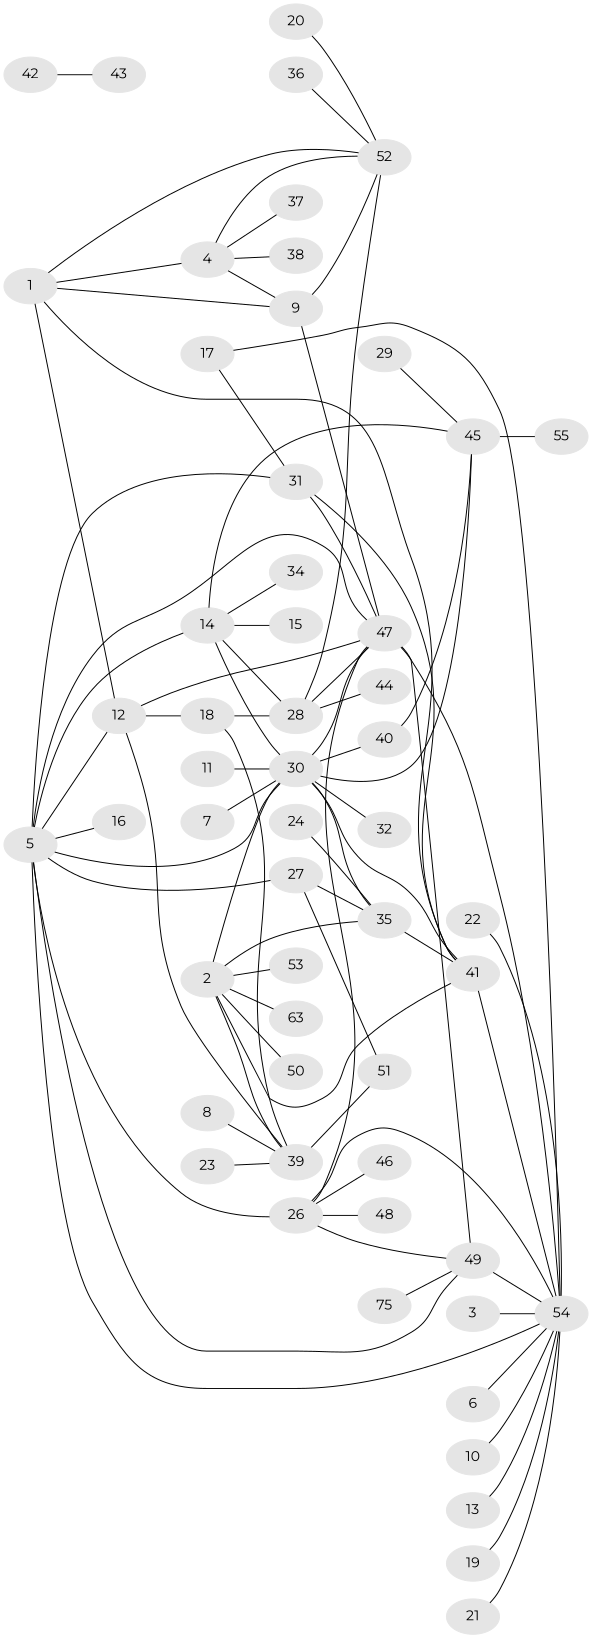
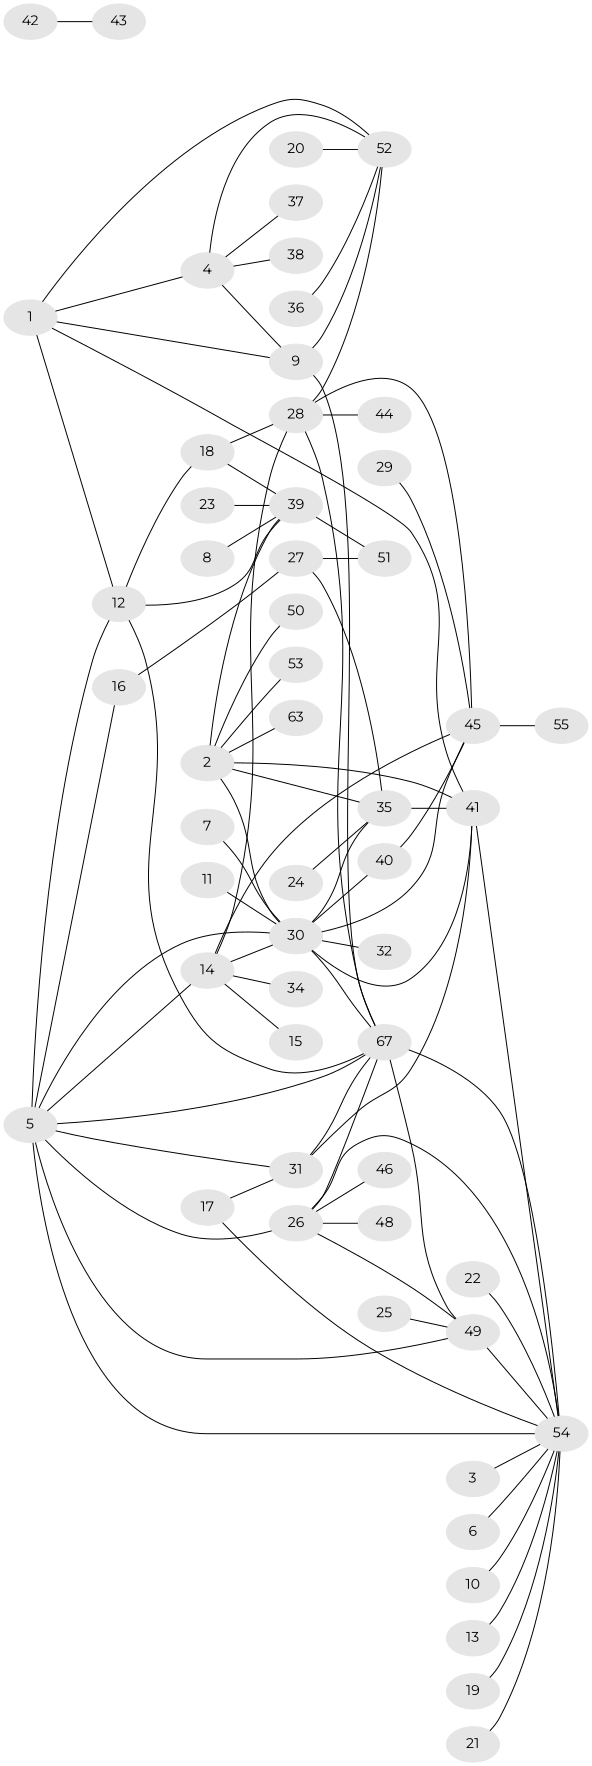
none -> (452, 492)
(384, 633) -> (384, 1042)
(151, 890) -> (209, 625)
(384, 1306) -> (384, 1314)
